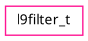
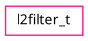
(44, 21) -> (44, 21)
